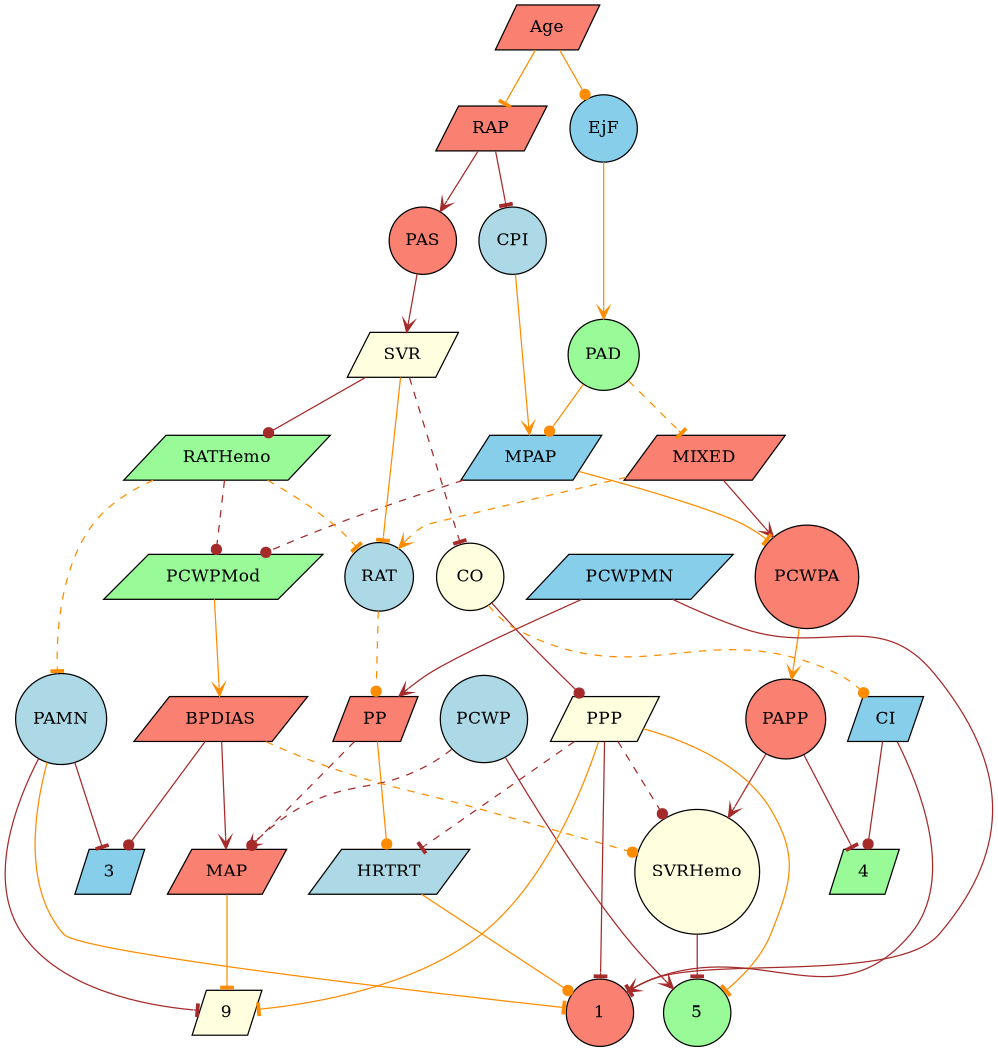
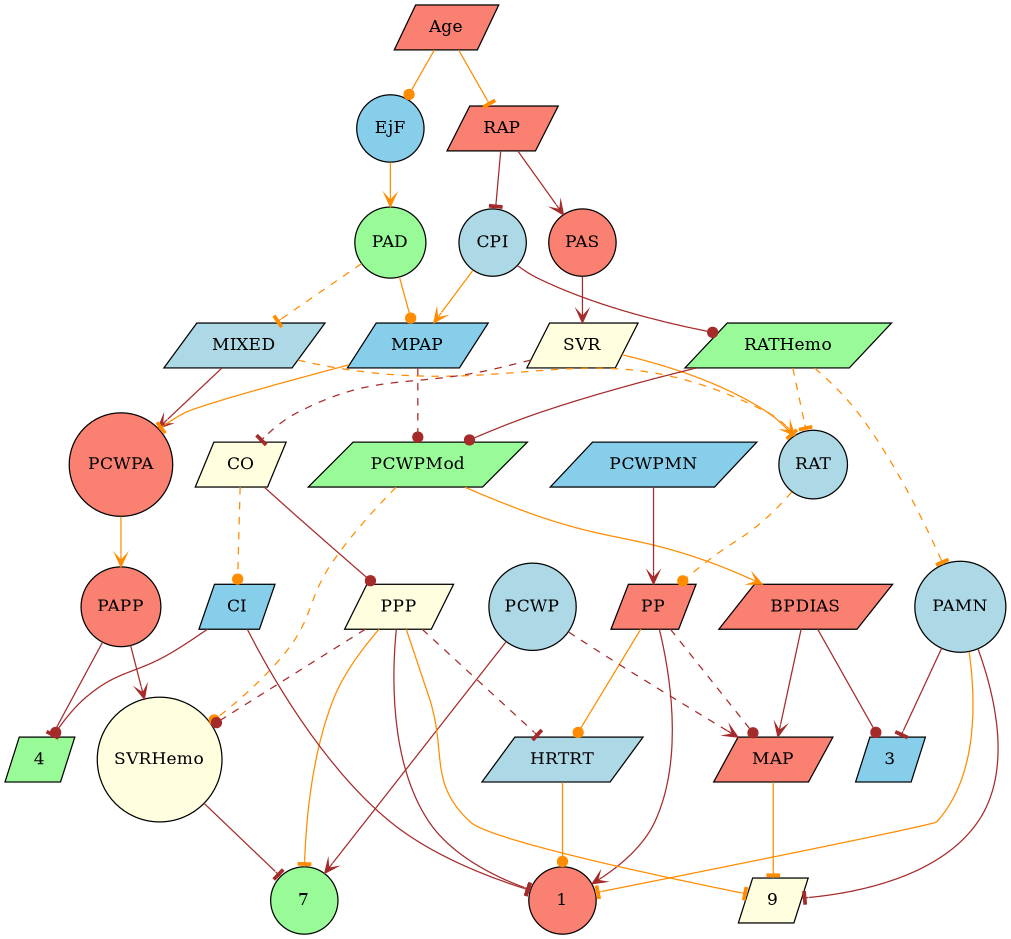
(319, 404) -> (610, 306)
(705, 458) -> (244, 345)
(221, 512) -> (584, 398)
(470, 577) -> (241, 465)
(445, 800) -> (311, 605)
(991, 819) -> (670, 764)
(697, 1013) -> (304, 900)
